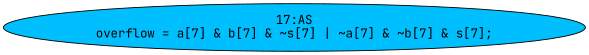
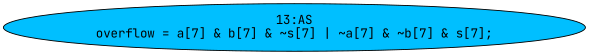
(294, 27) -> (294, 27)
